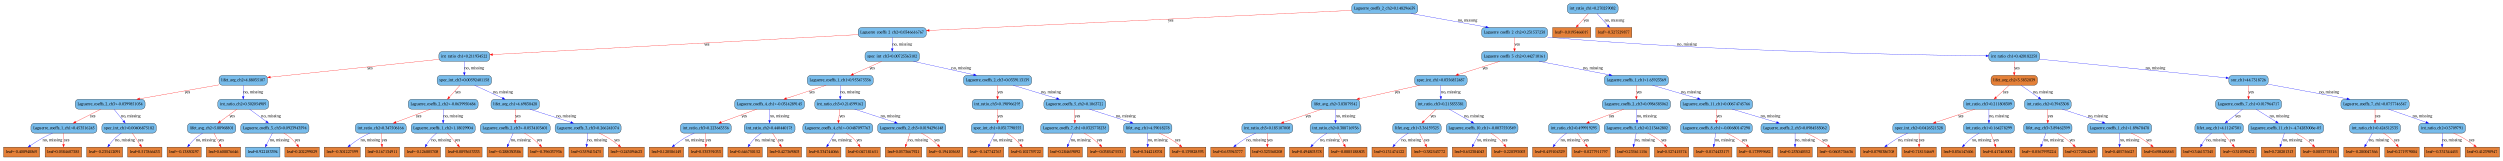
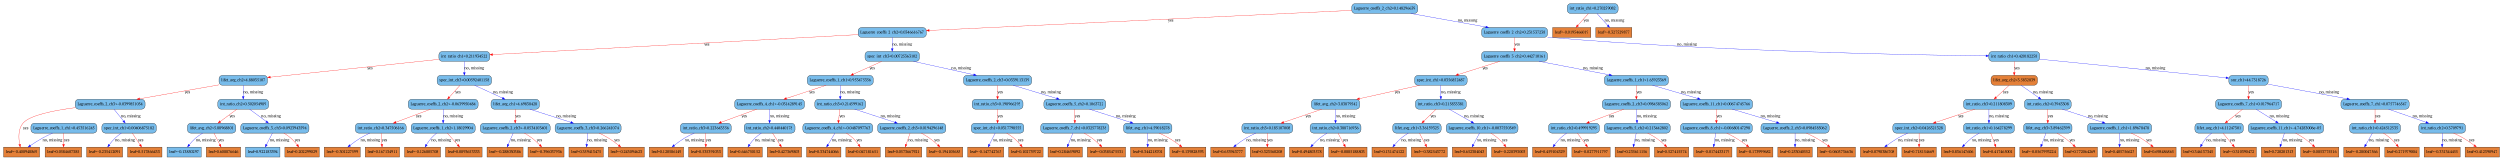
(2235, 115) -> (2235, 115)
(88, 116) -> (37, 115)
(184, 152) -> (184, 152)
